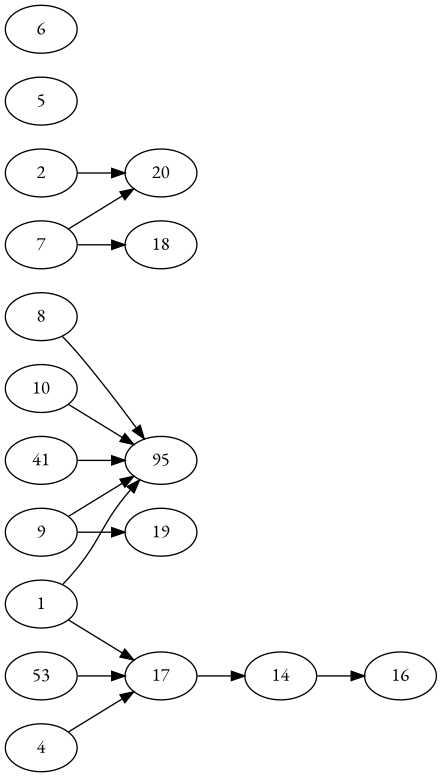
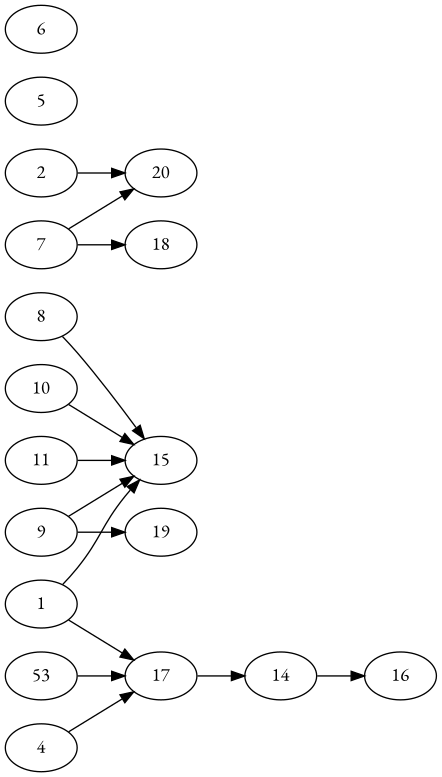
(41, 460) -> (41, 460)
(161, 460) -> (161, 460)
